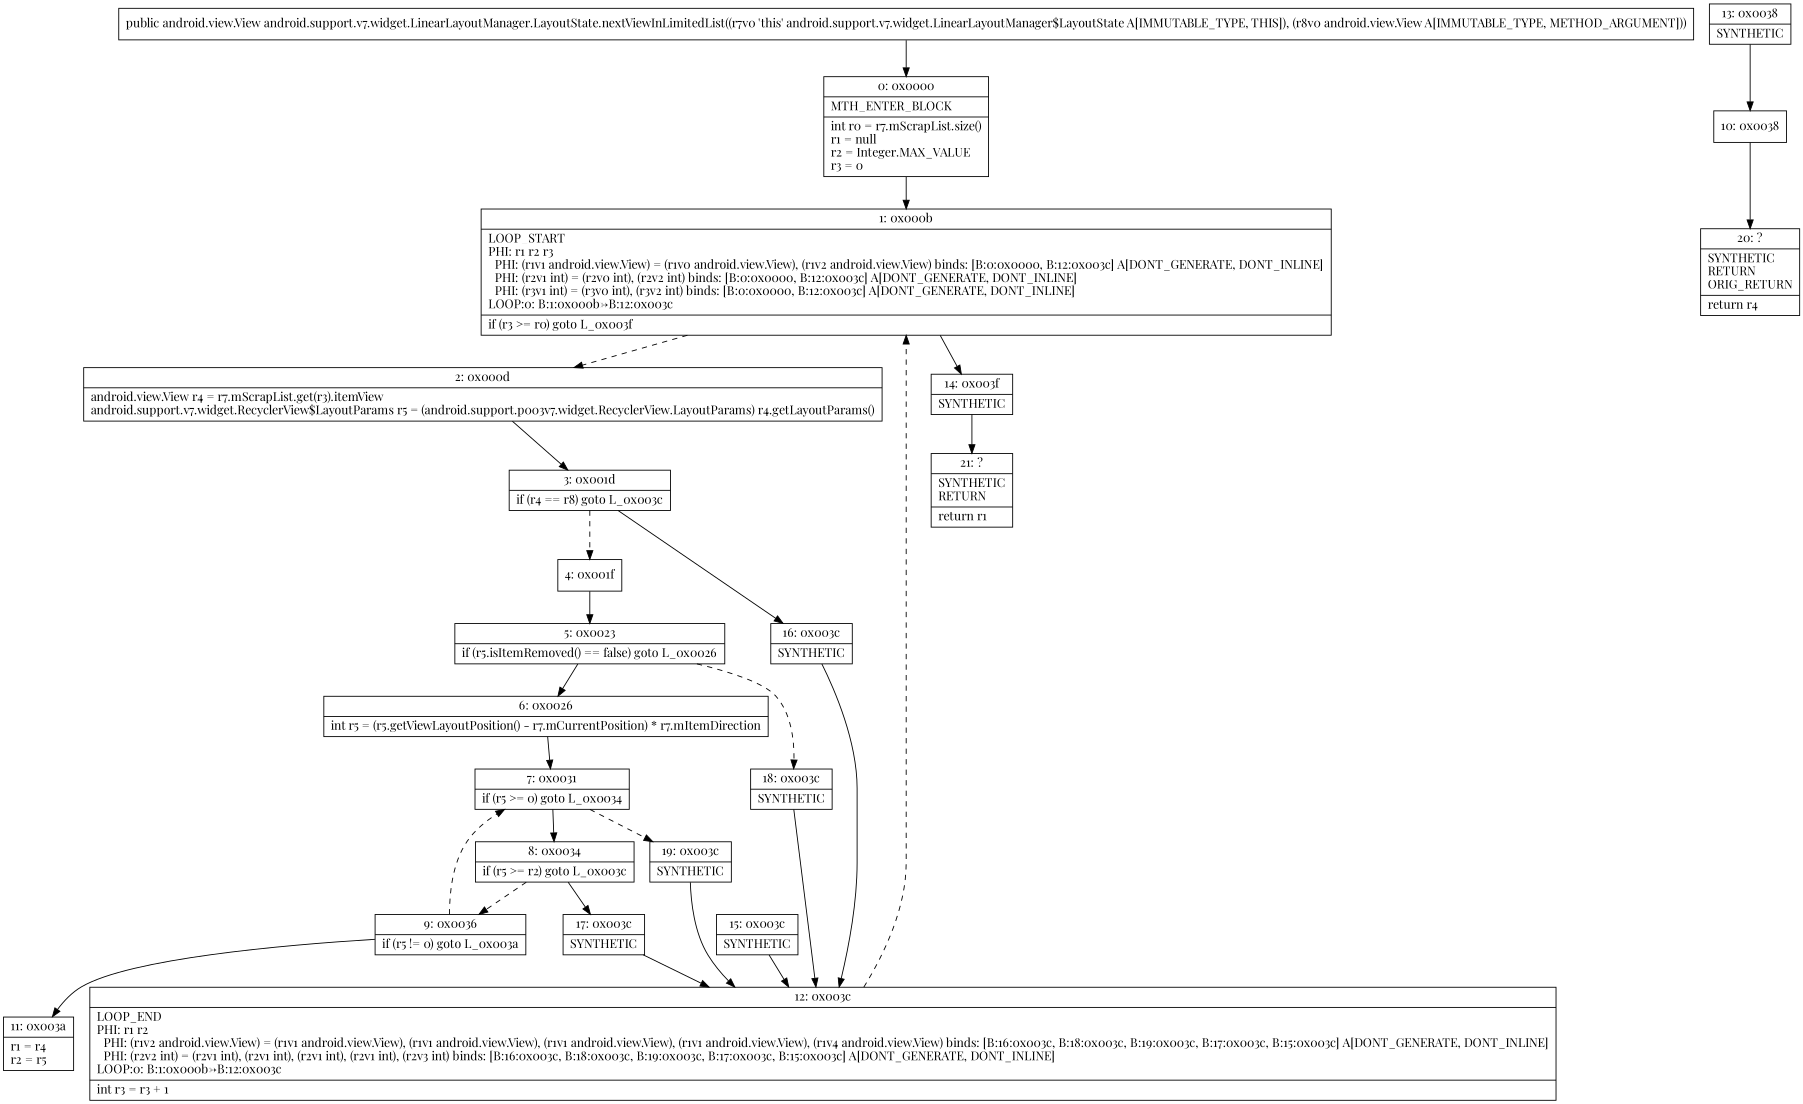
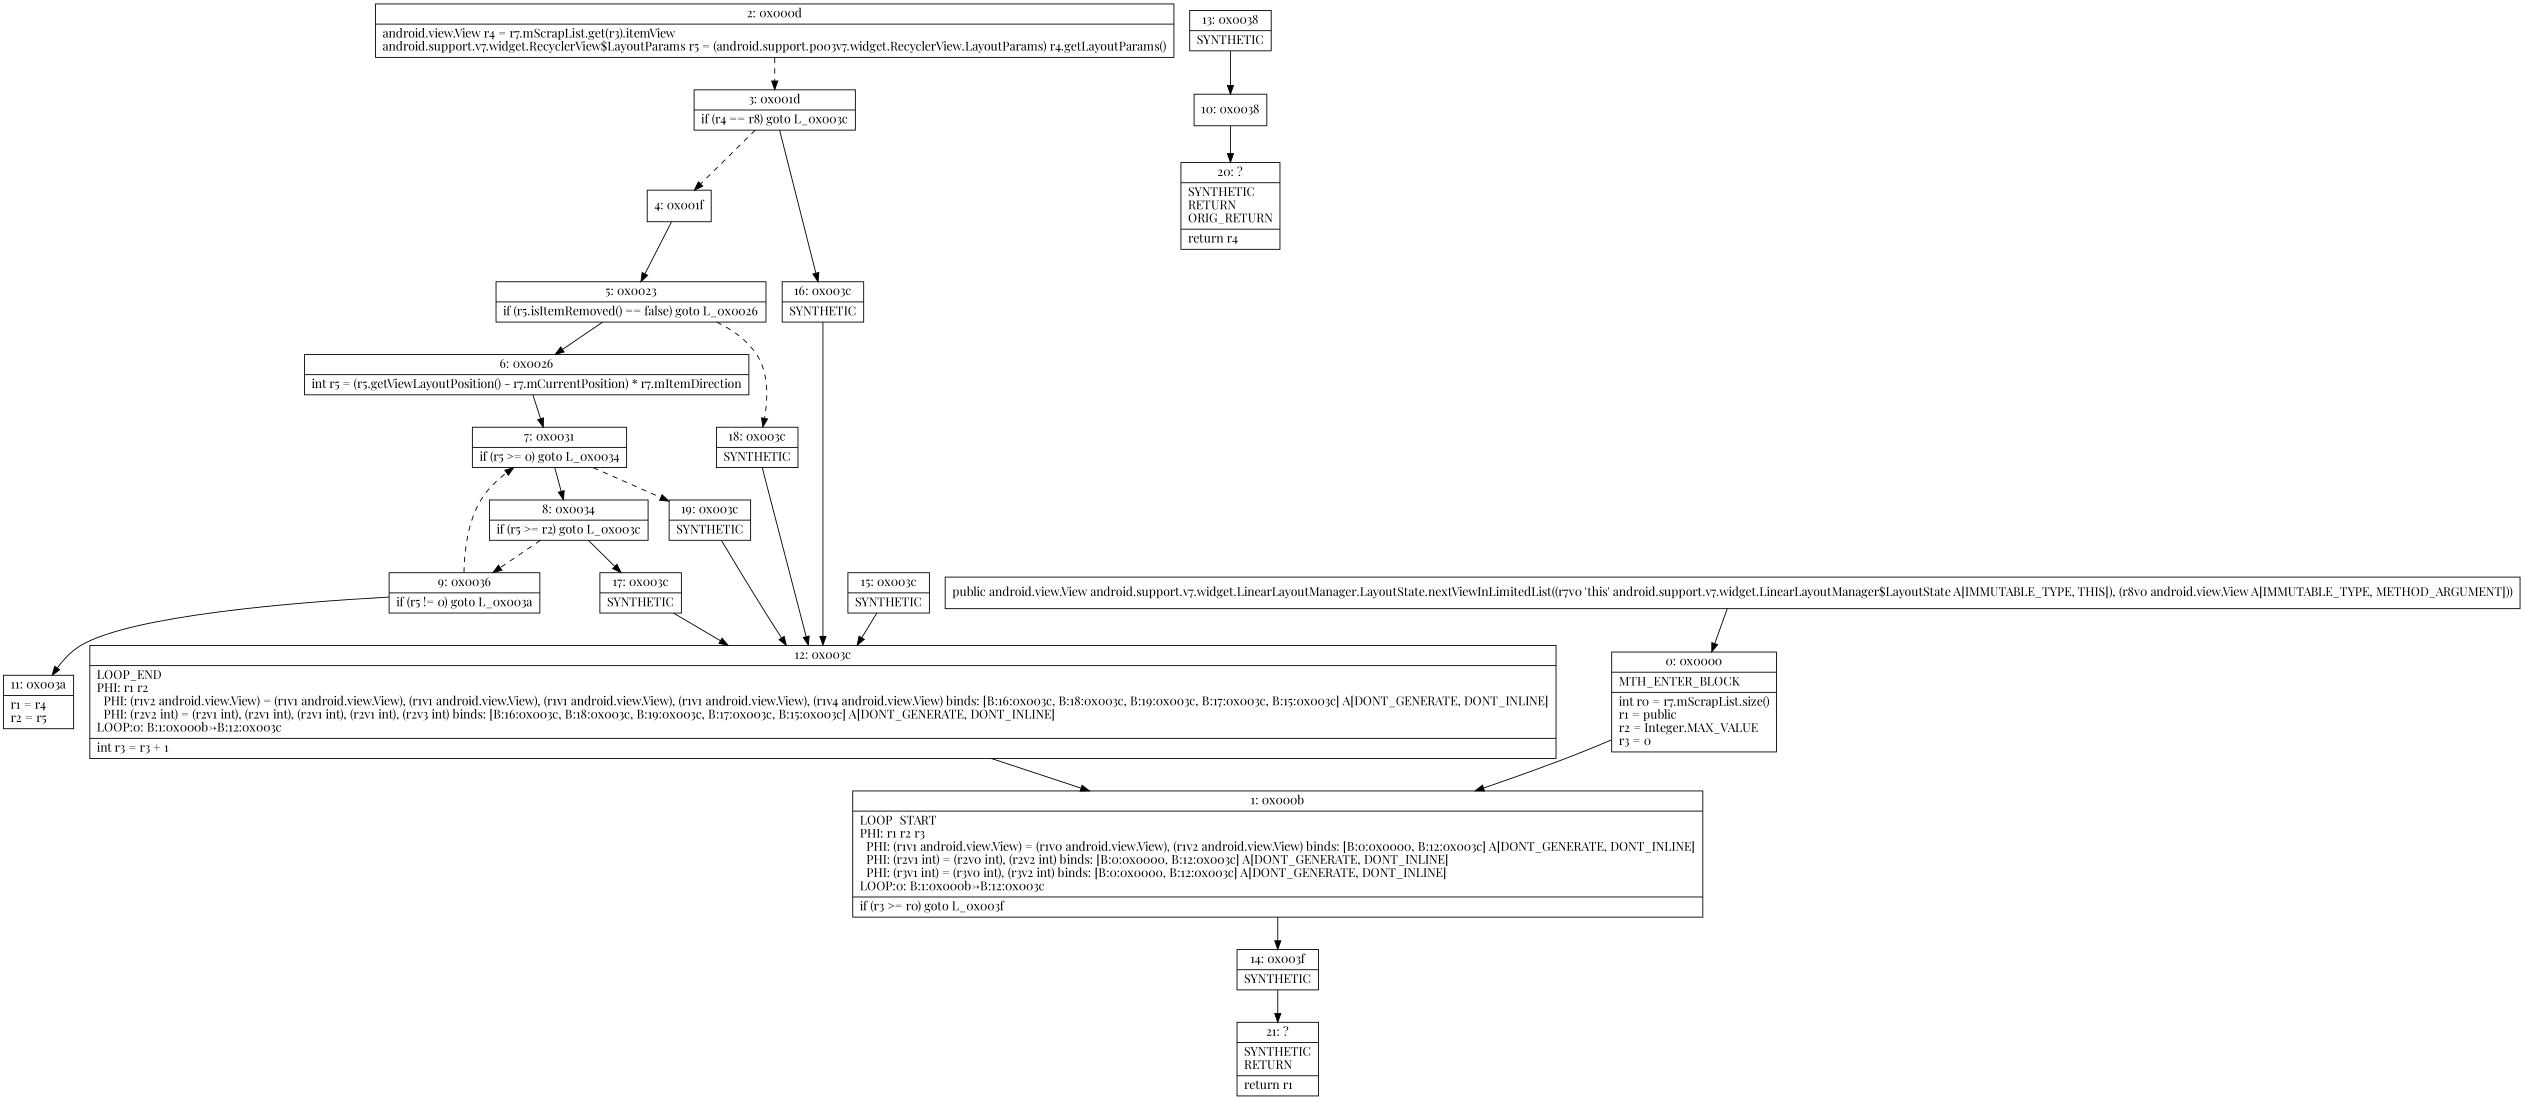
(854, 140) -> (1648, 715)
(635, 350) -> none
(537, 443) -> (775, 69)
(906, 670) -> (1036, 773)
